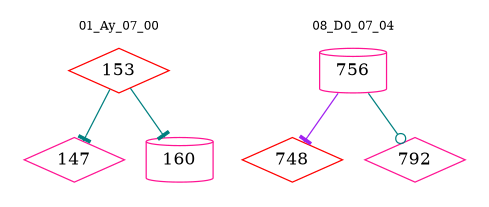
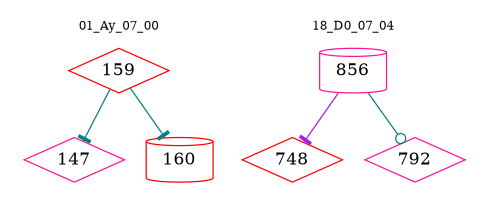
(354, 27) -> (354, 27)
(119, 71) -> (119, 71)
(353, 71) -> (353, 71)
(180, 160) -> (180, 160)
